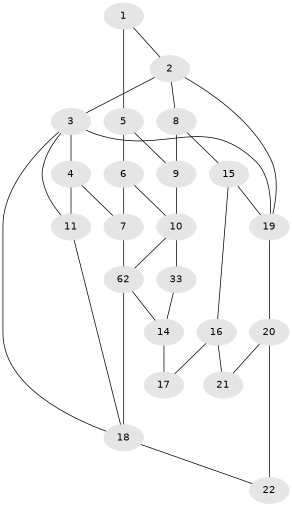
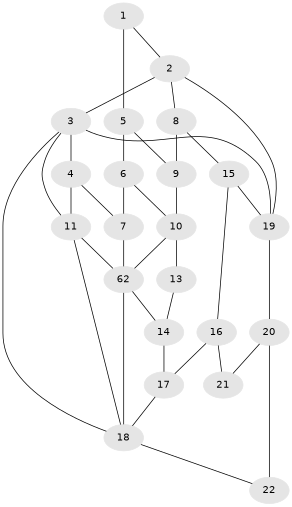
none -> (97, 253)
(176, 280) -> (176, 280)
none -> (144, 411)
